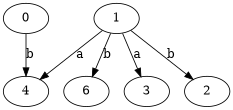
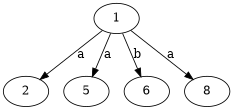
(26, 18) -> none
(171, 55) -> (81, 55)
(26, 91) -> (86, 91)
(147, 91) -> (207, 91)
